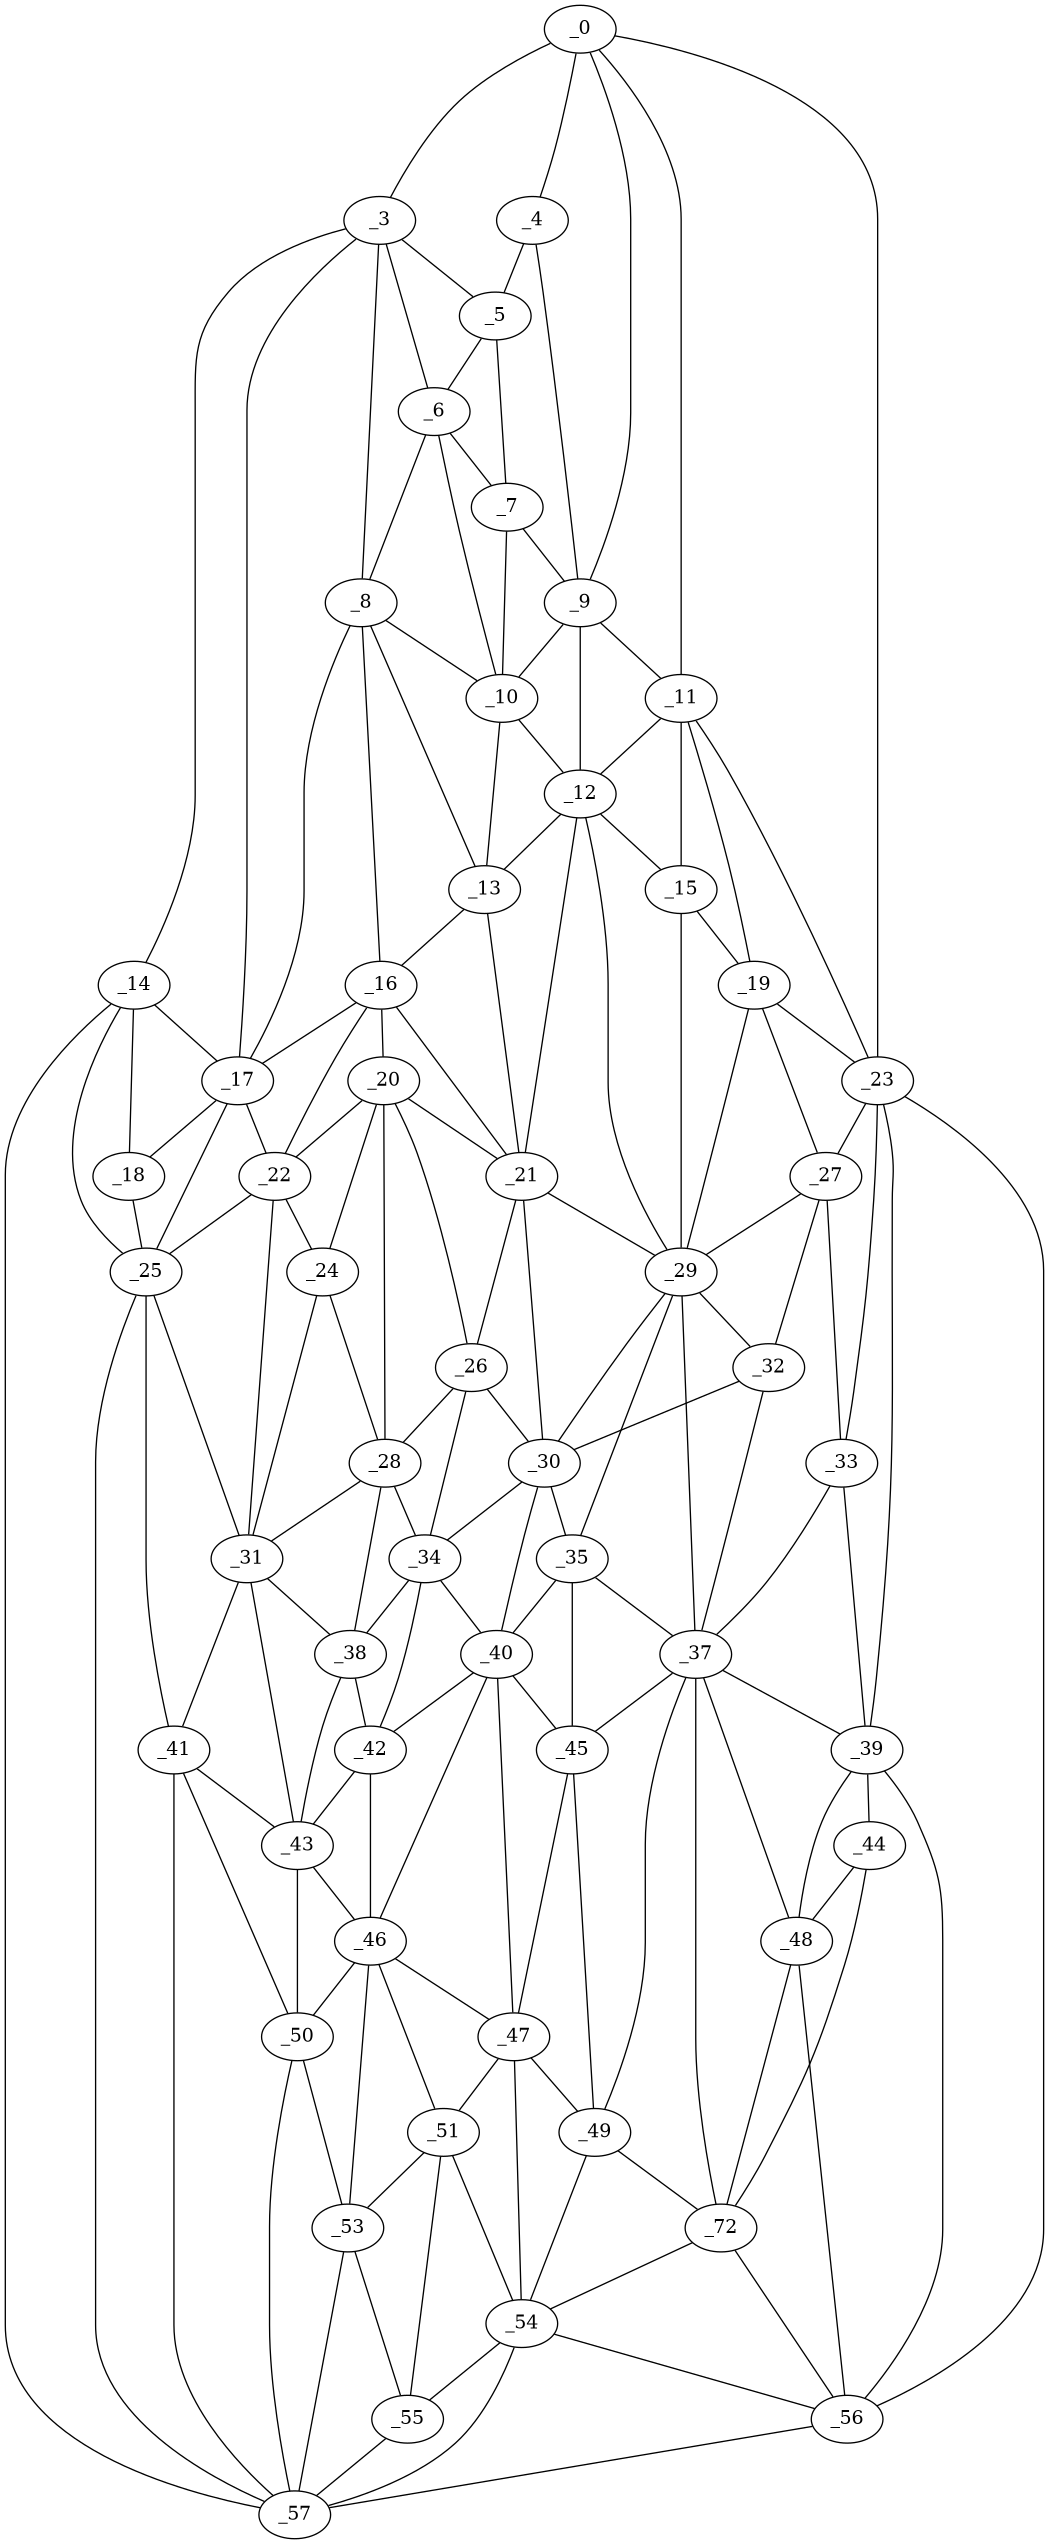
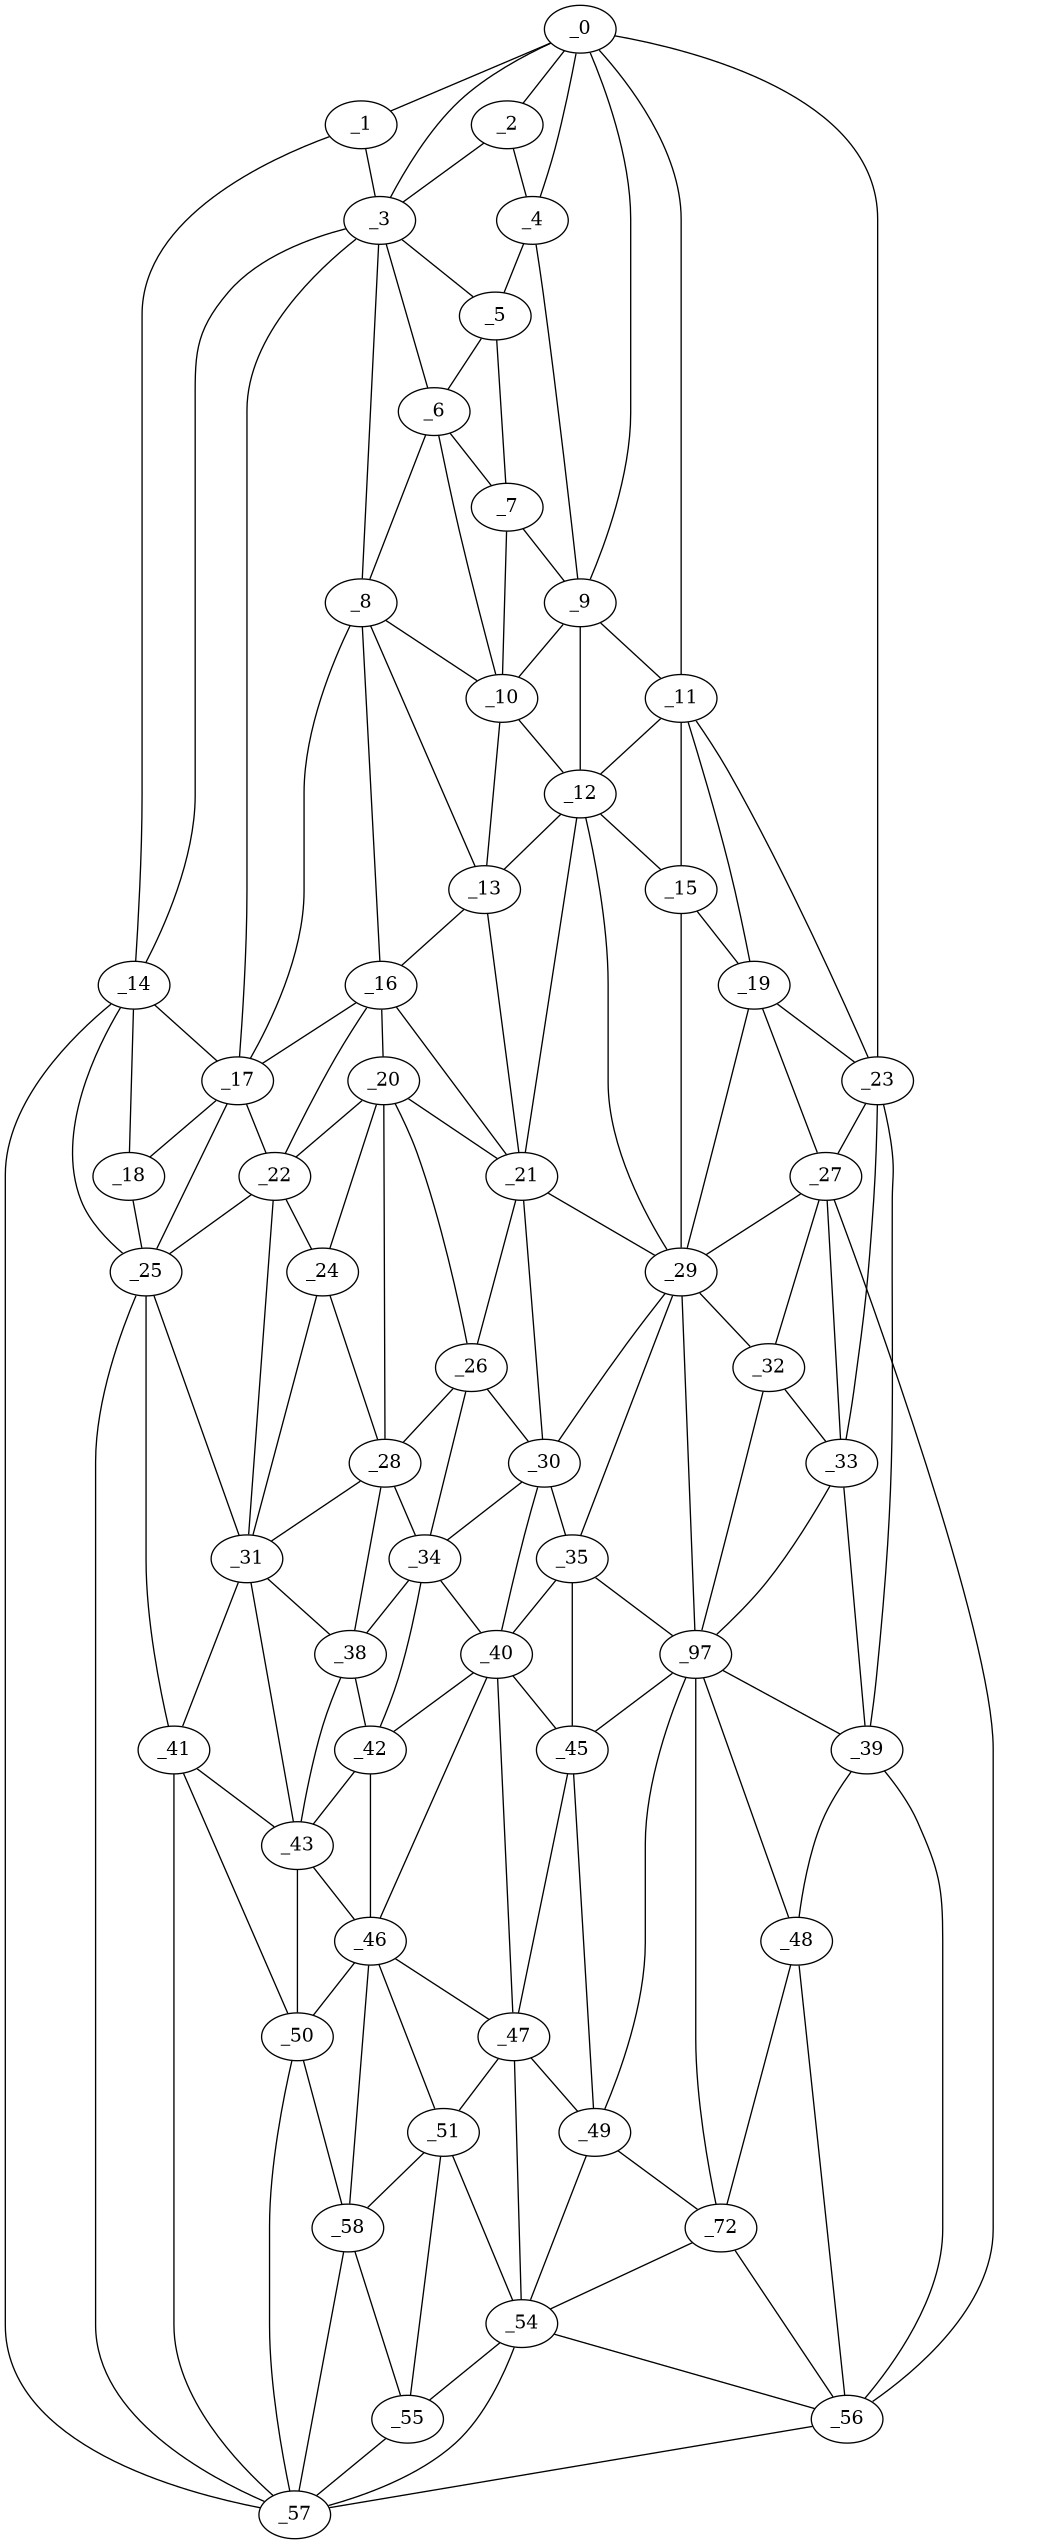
none -> (361, 125)
none -> (507, 125)
(656, 1415) -> (805, 1415)
(696, 1654) -> (696, 1654)
(1044, 1762) -> (993, 1811)
(870, 1846) -> none
(348, 2228) -> (348, 2228)
